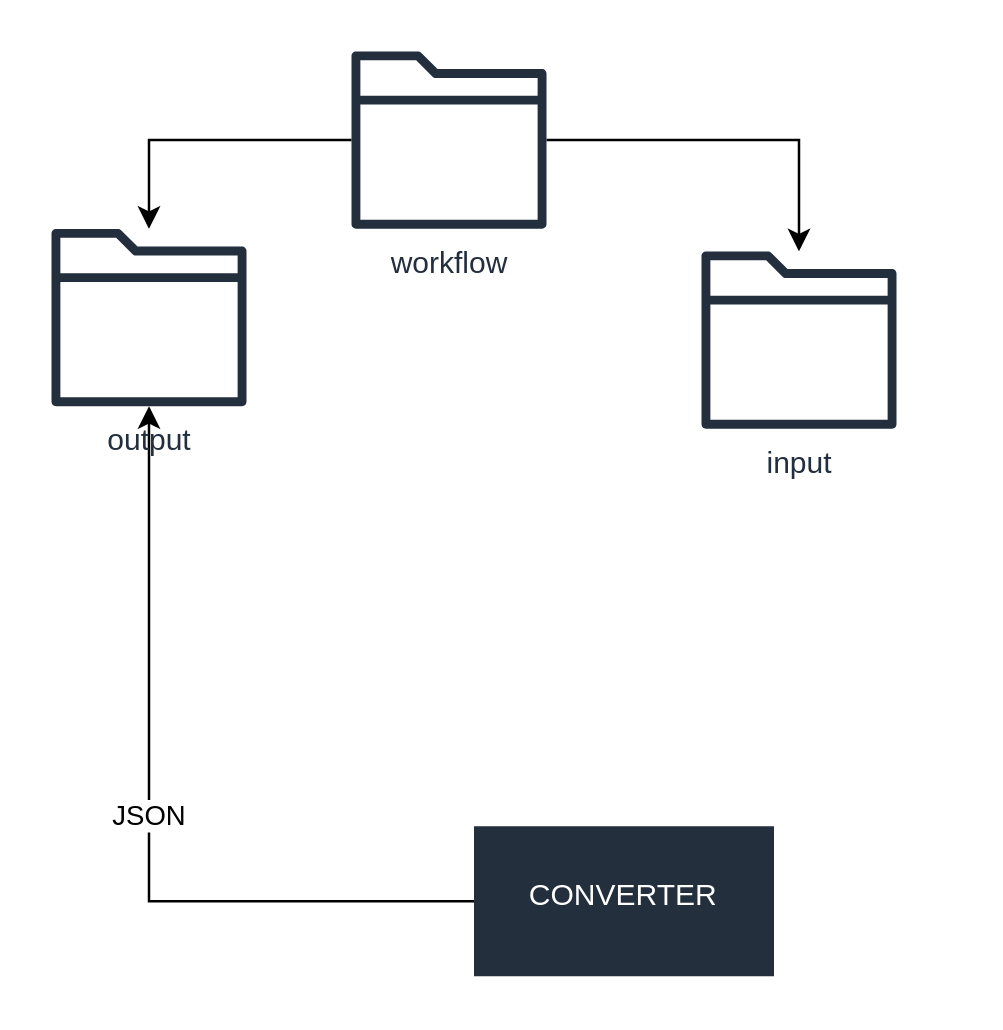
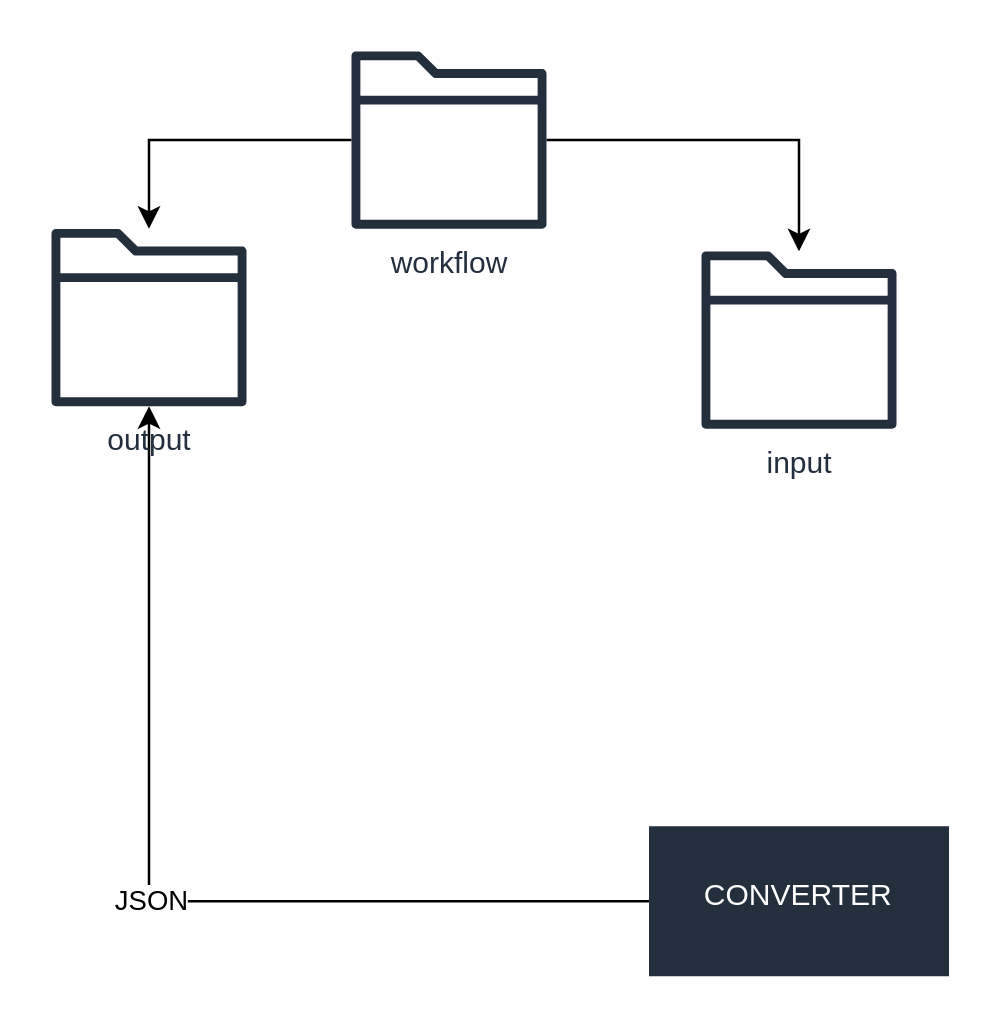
(624, 901) -> (799, 901)
